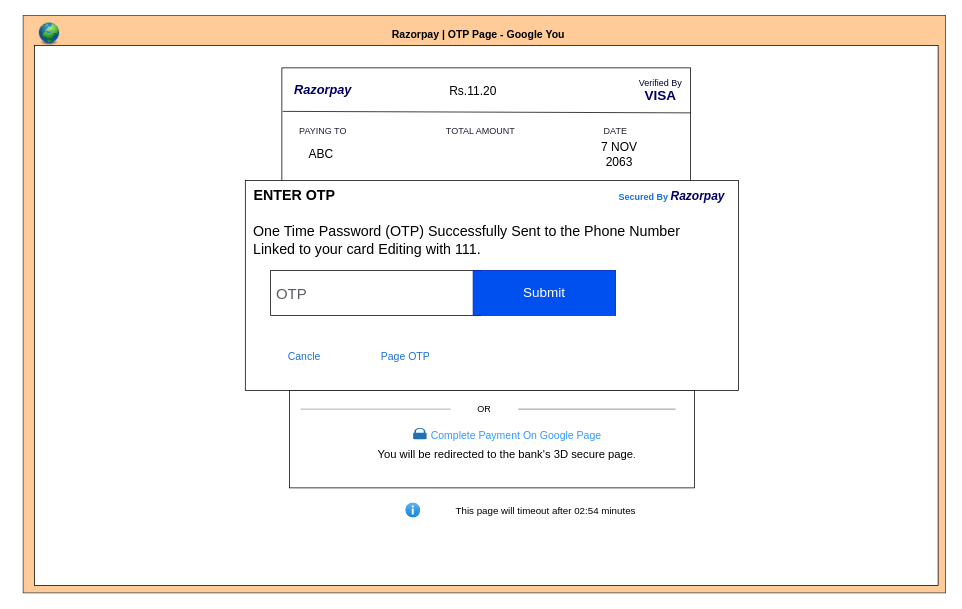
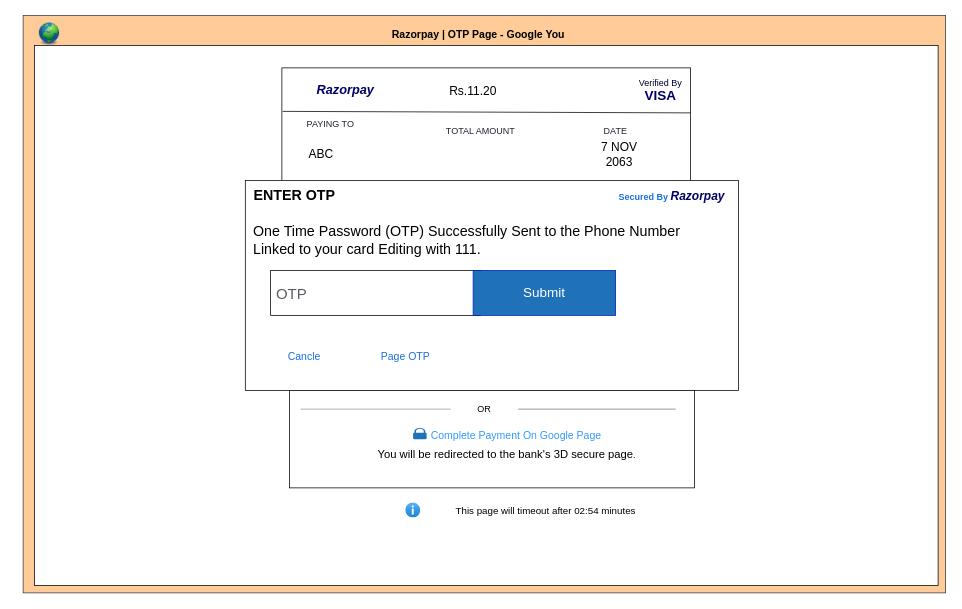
(323, 90) -> (345, 90)
(323, 132) -> (330, 124)
(544, 293) -> (544, 293)
